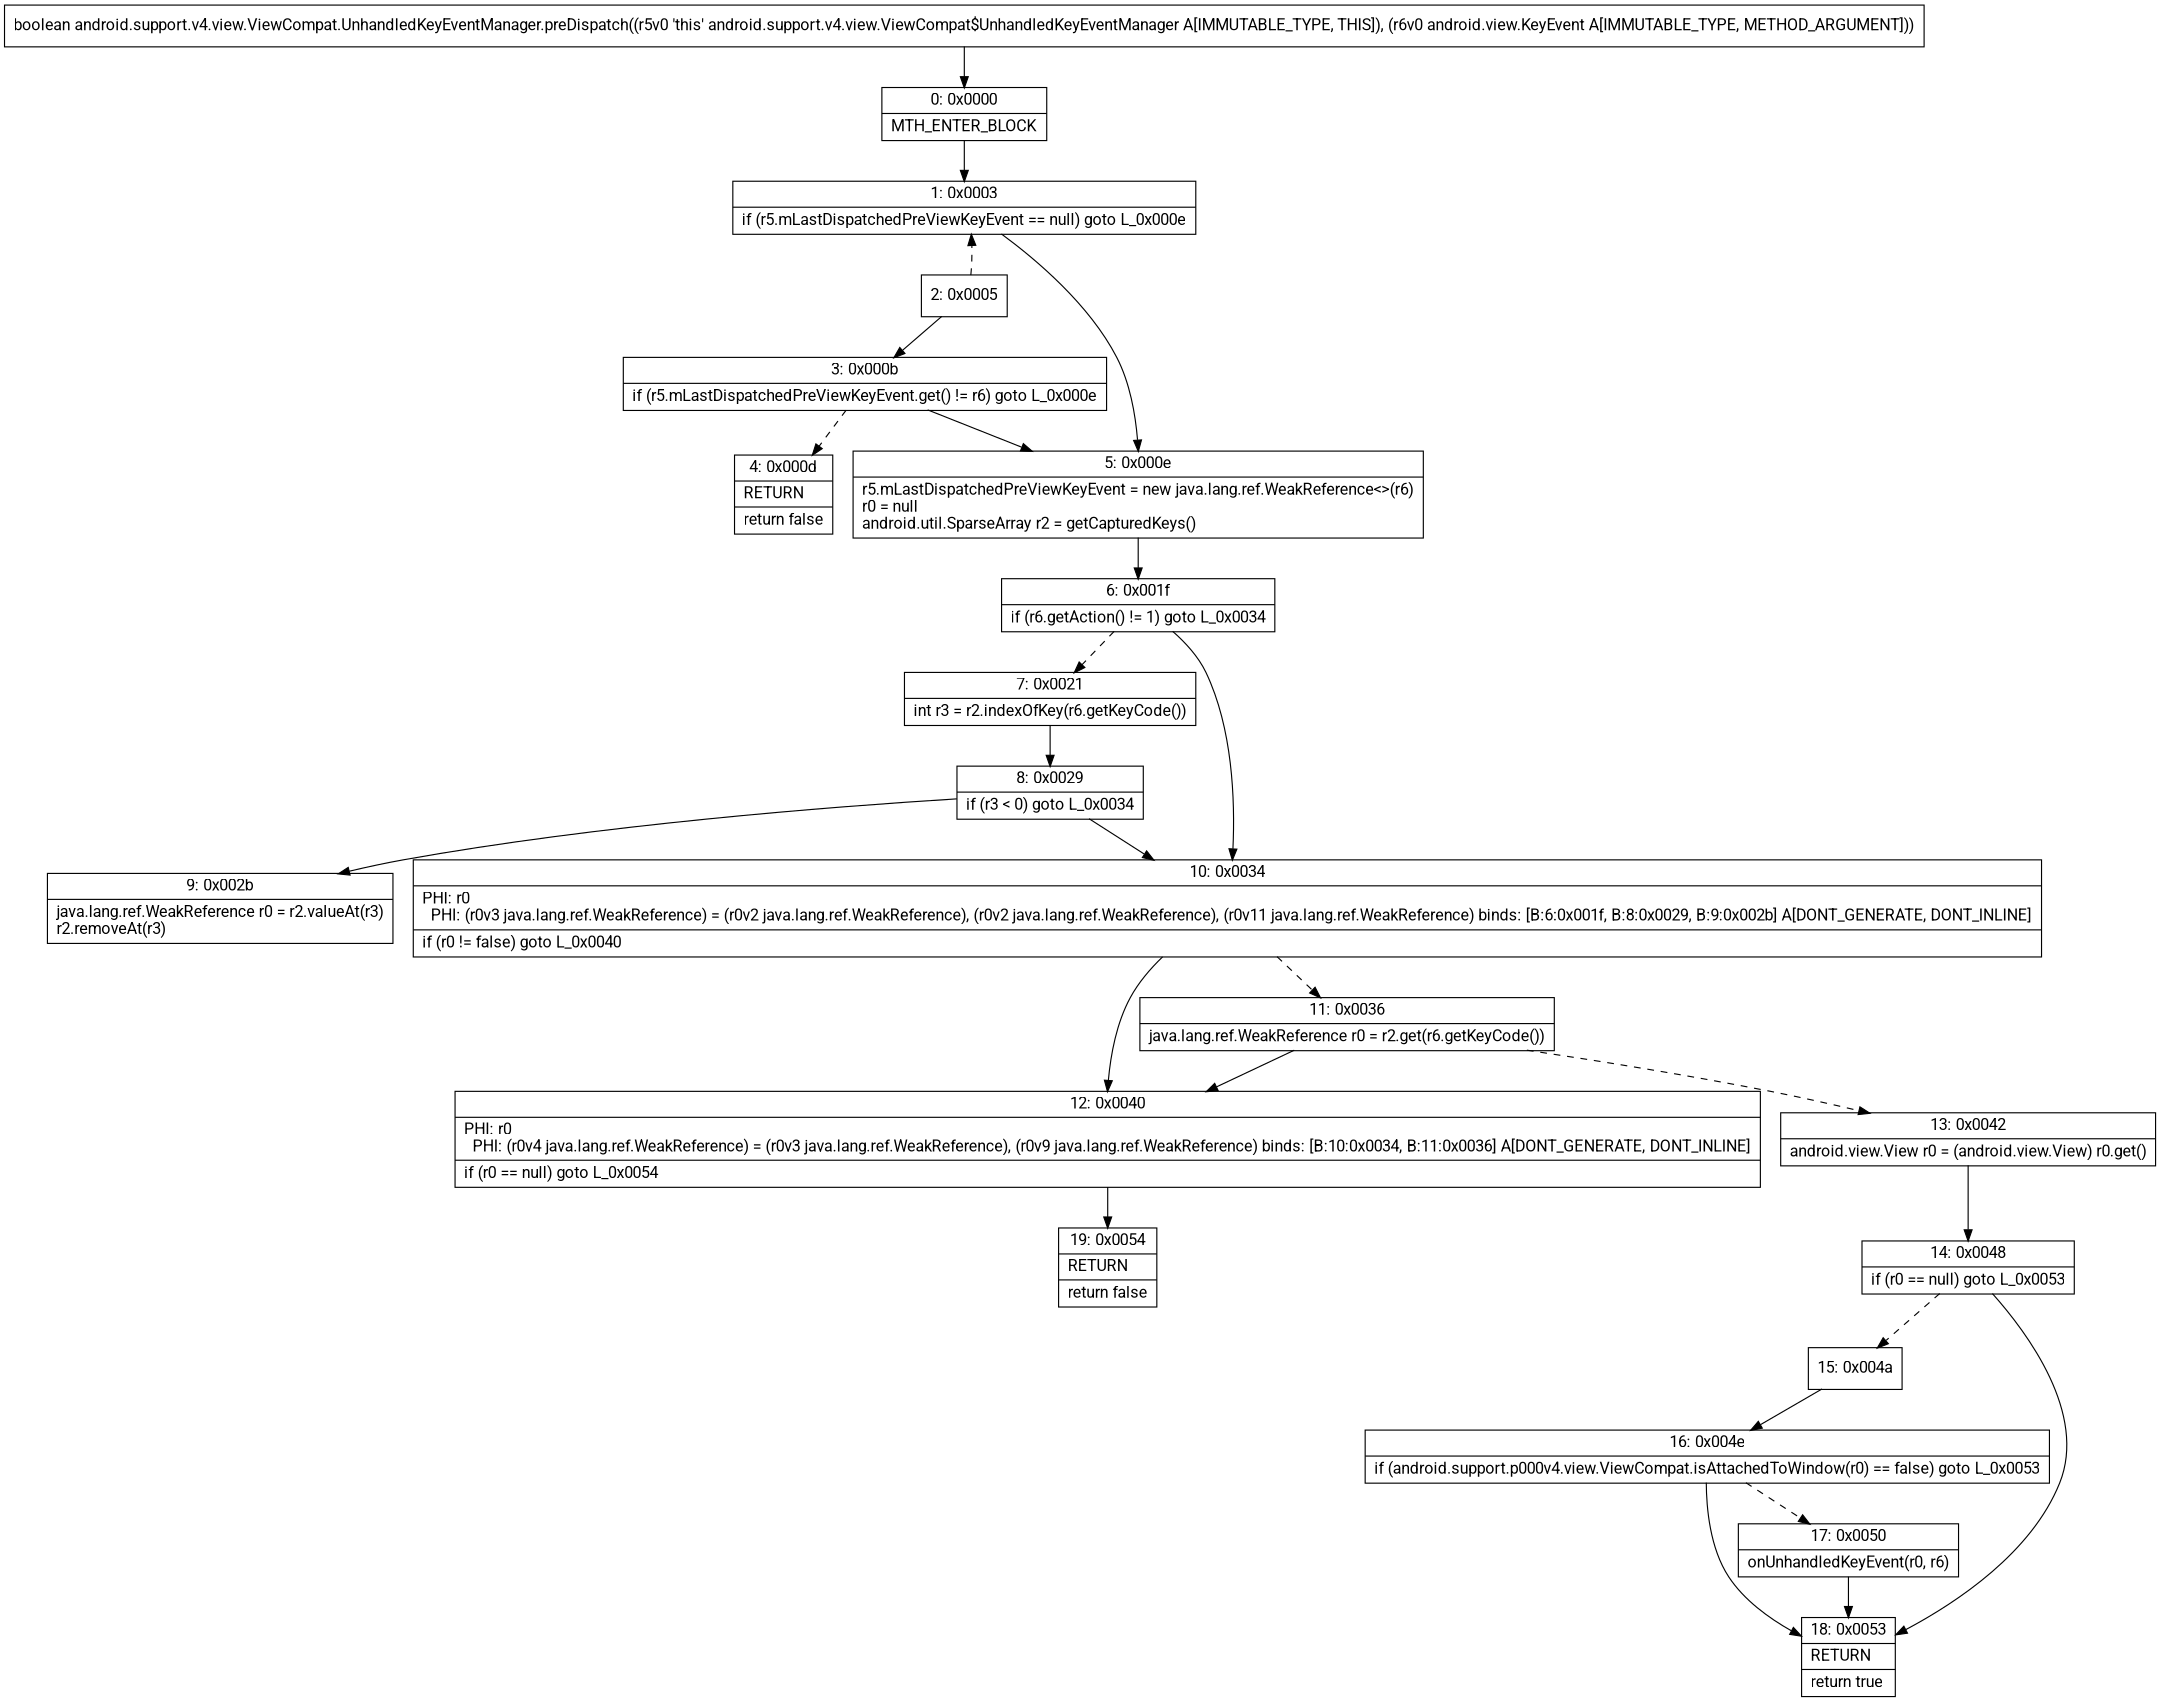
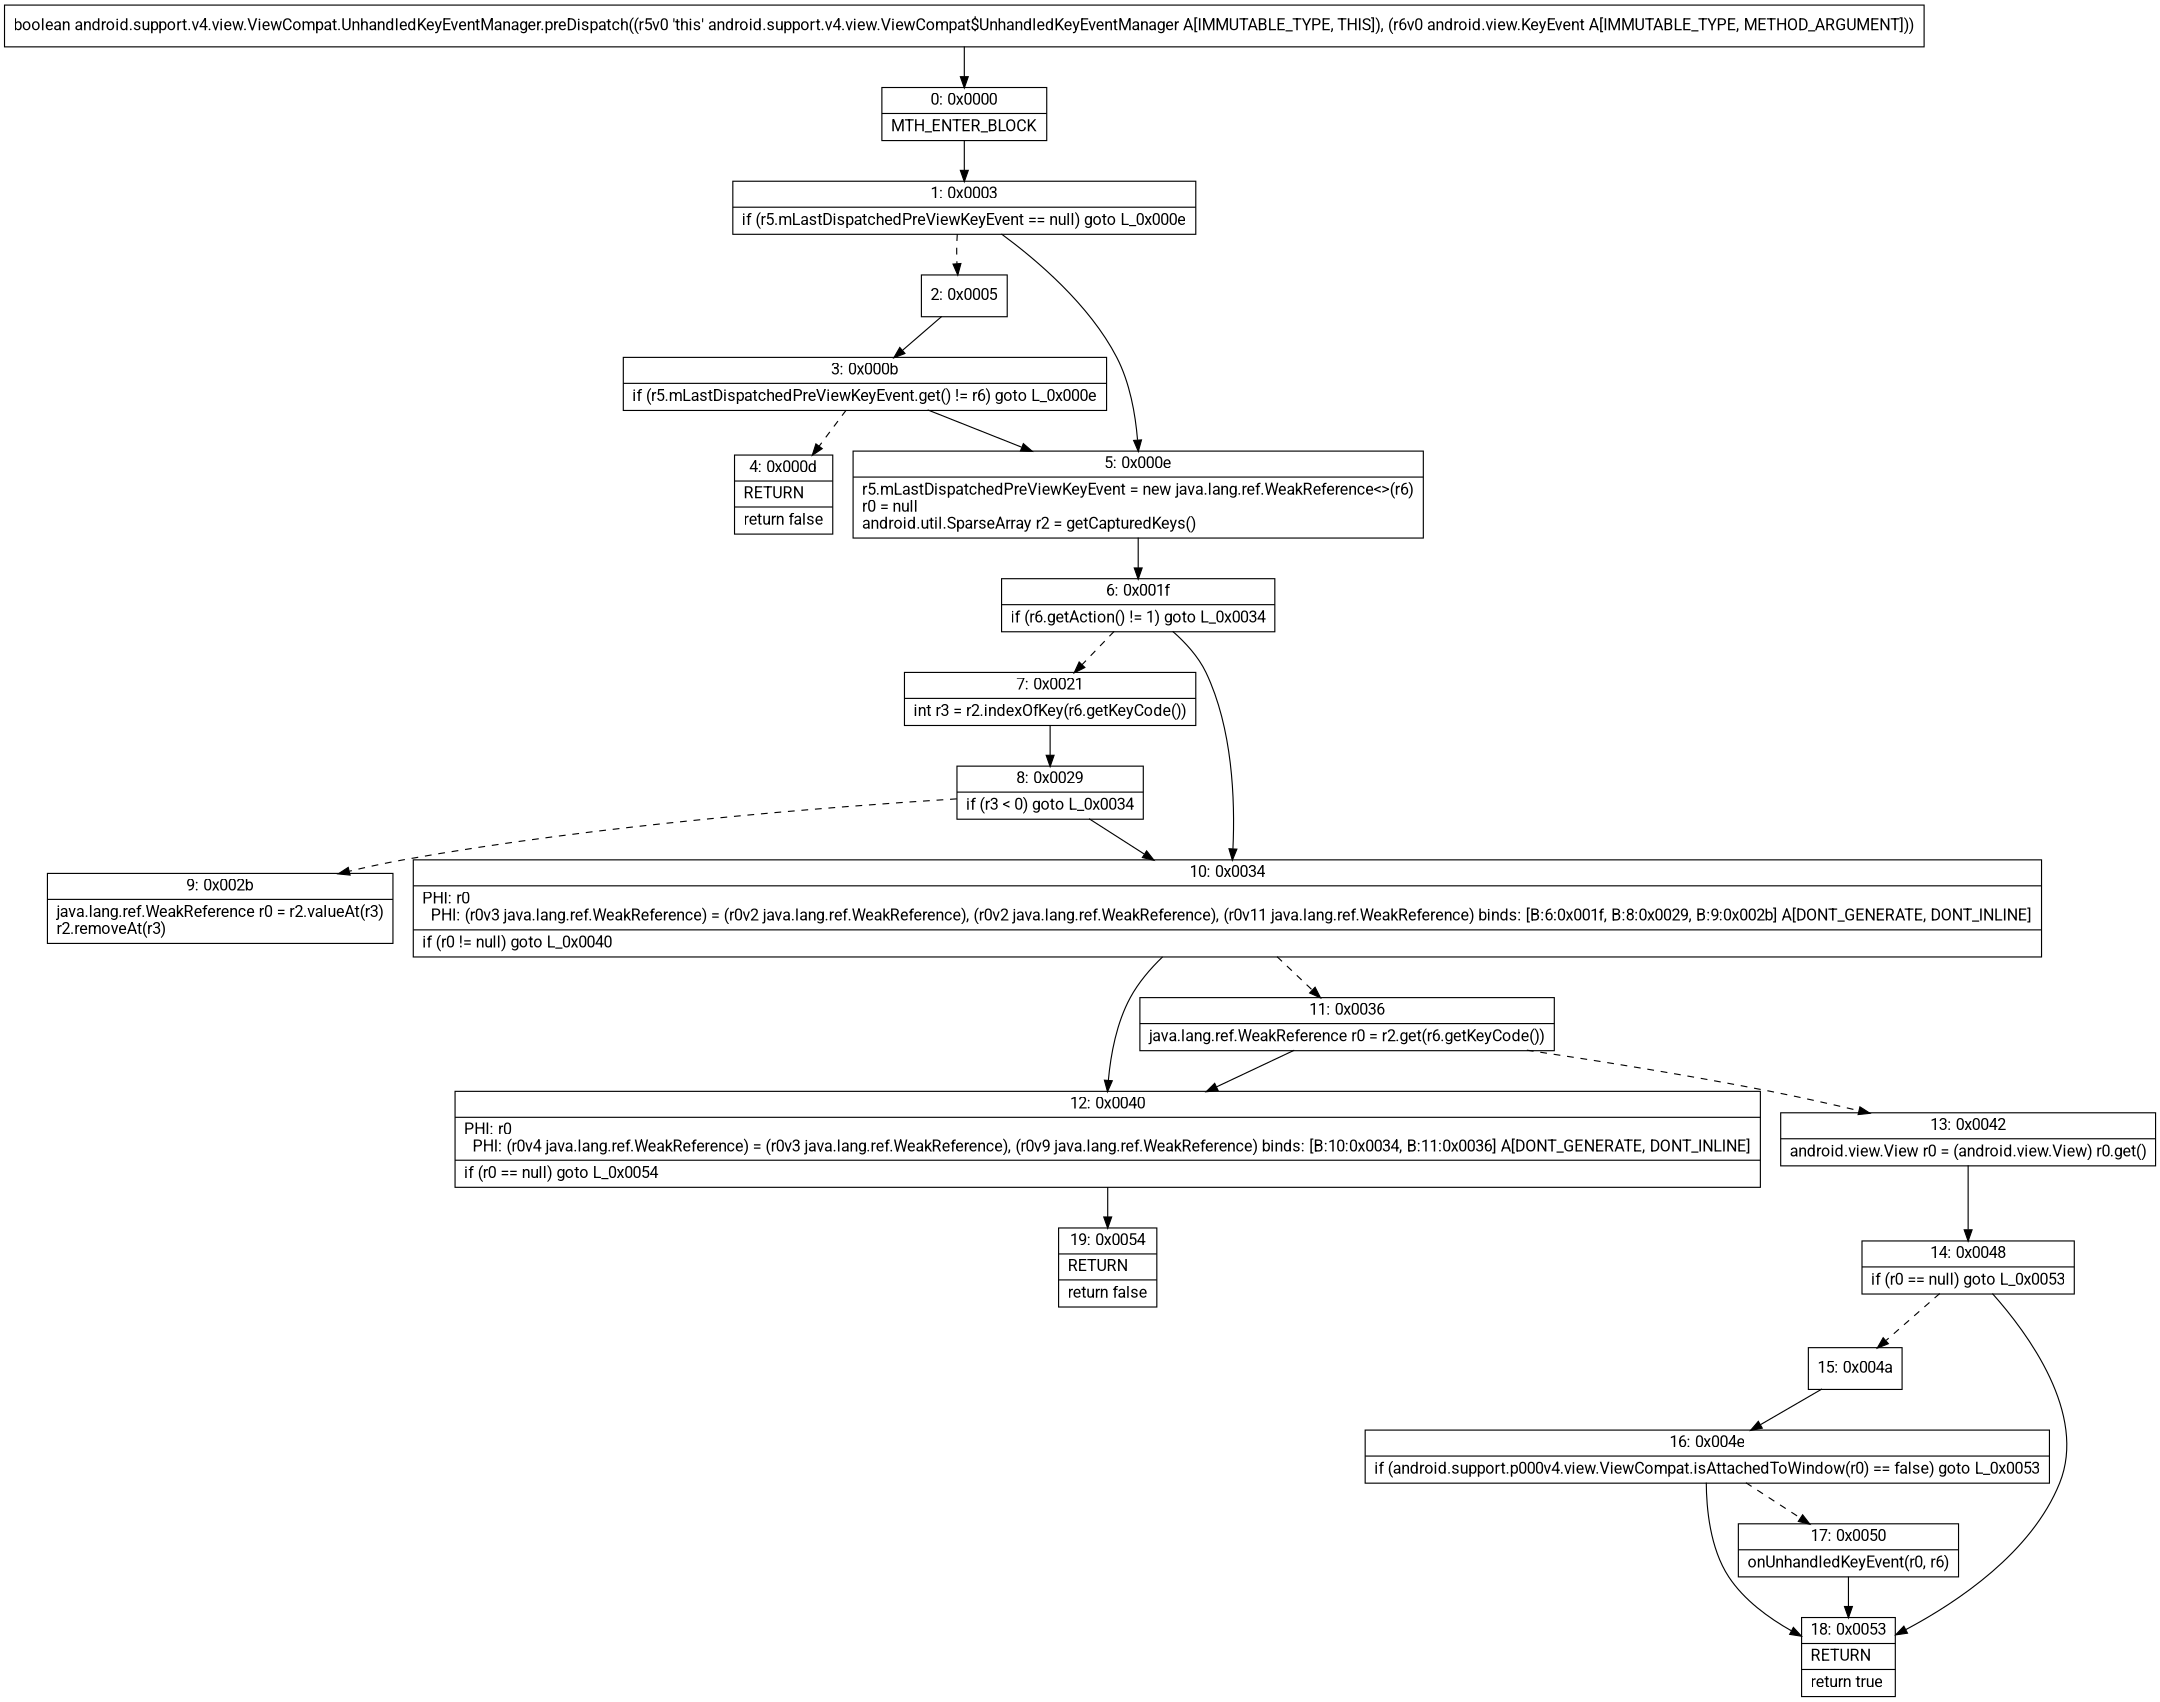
(972, 260) -> (957, 249)
(652, 825) -> (652, 825)
(522, 943) -> (518, 943)
